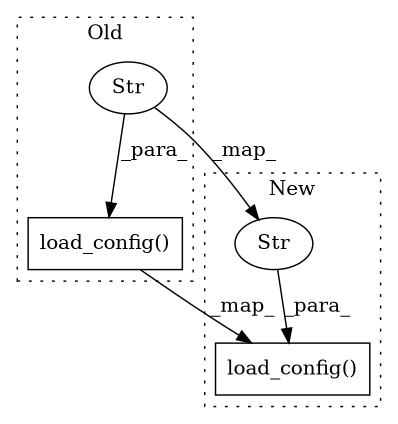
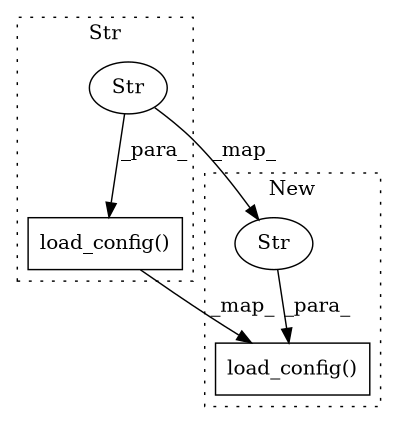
(105, 34) -> (105, 34)
